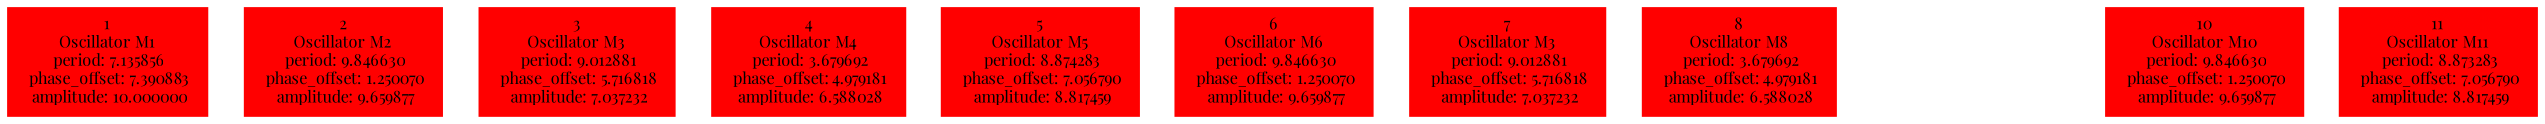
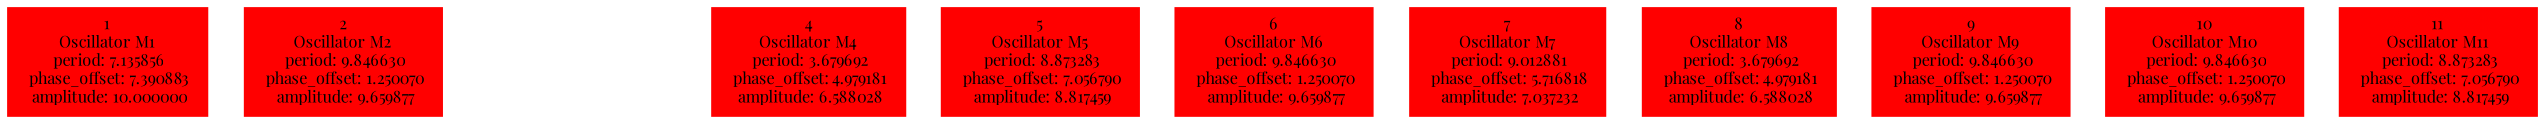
(1508, 43) -> (1508, 43)
(1040, 61) -> (1040, 61)
(577, 62) -> none
none -> (1971, 62)
